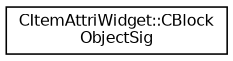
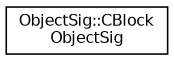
(117, 31) -> (87, 31)
